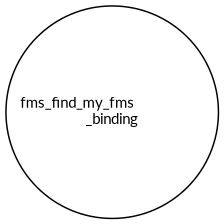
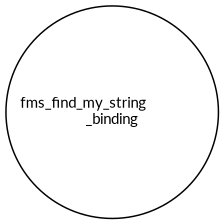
(112, 112) -> (112, 112)
